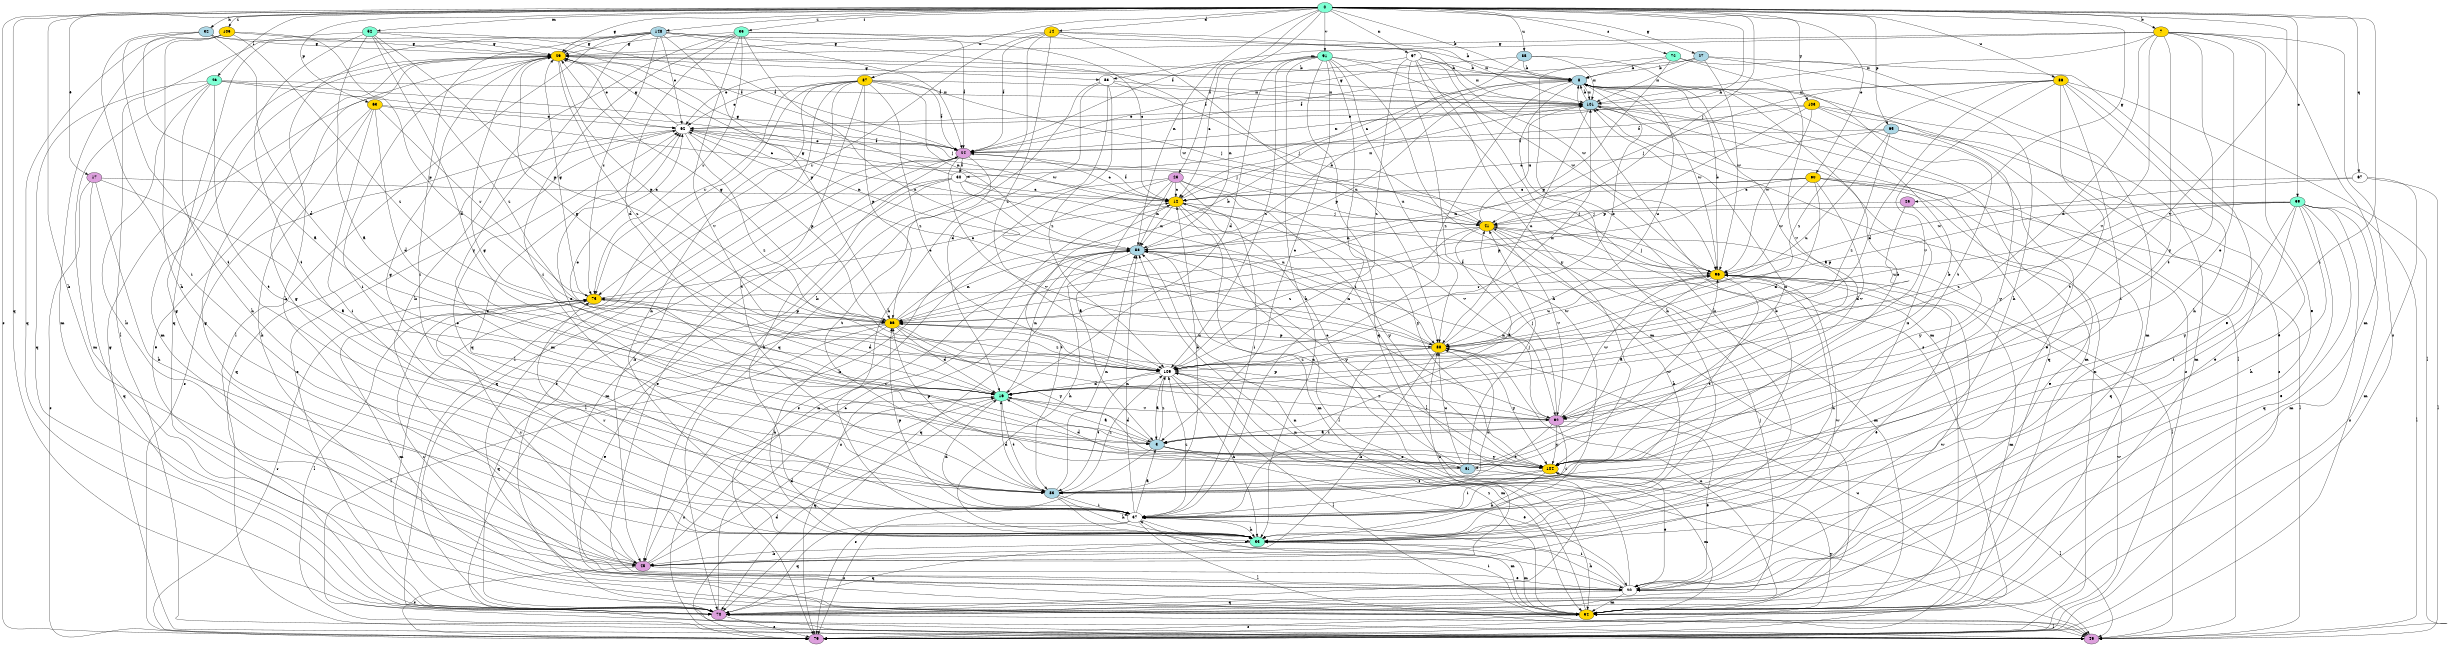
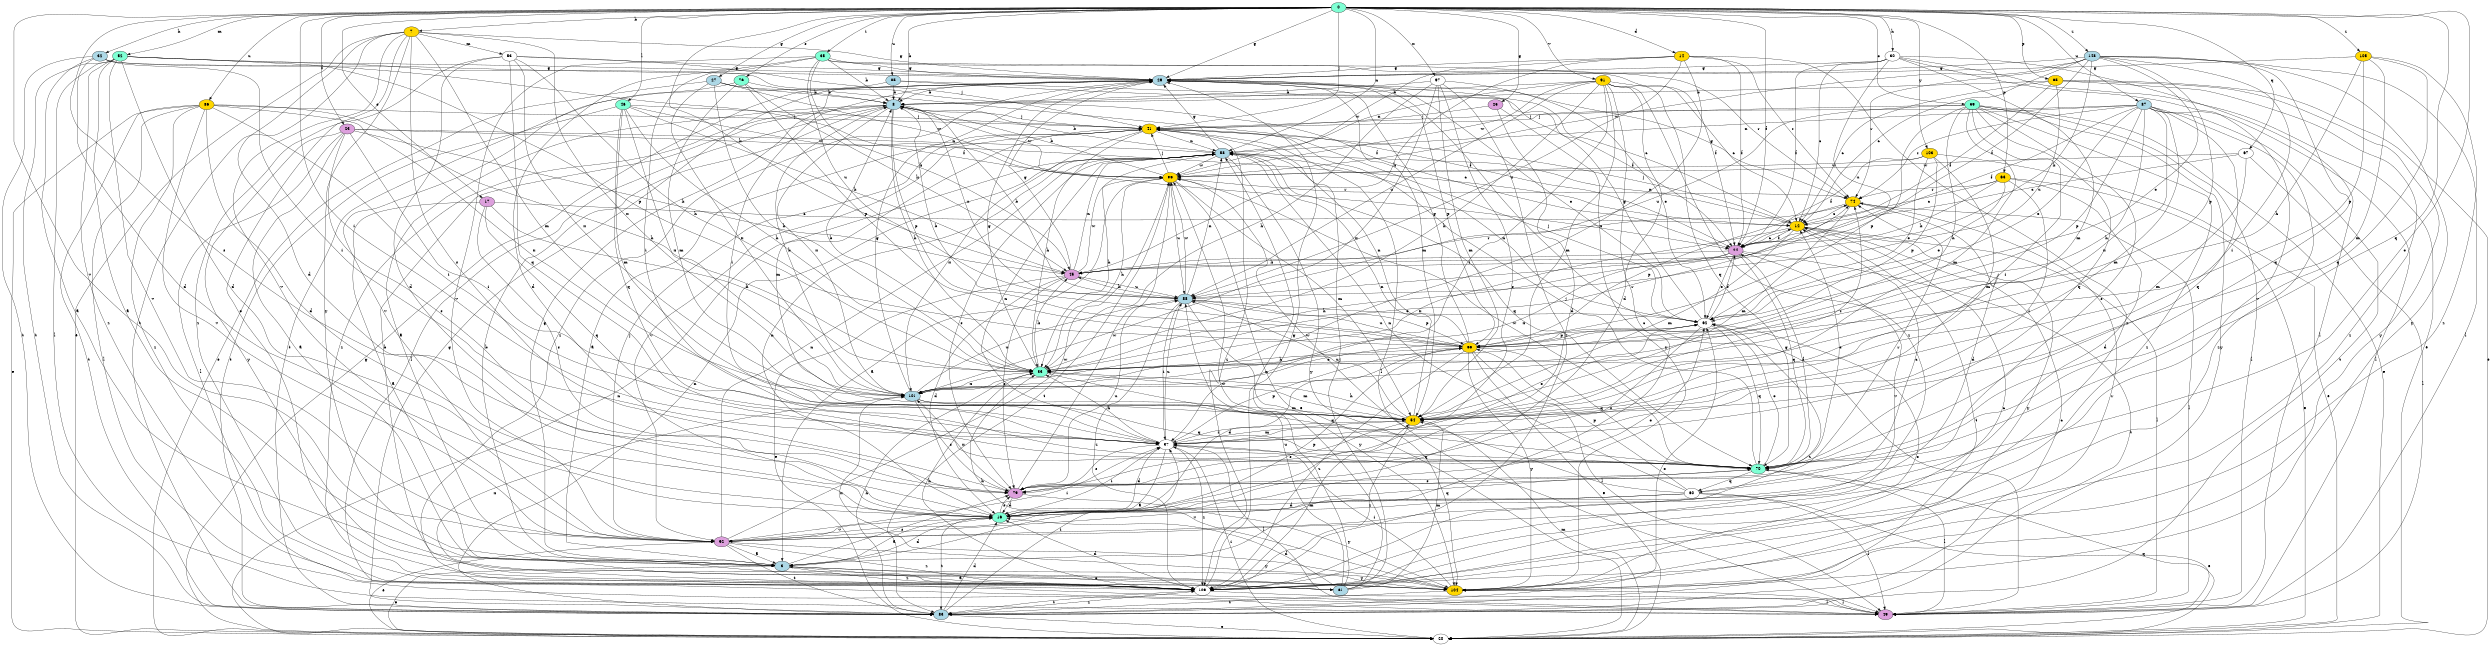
(558, 56) -> (1160, 80)
(1325, 56) -> (1603, 80)
(1673, 56) -> (741, 80)
(1573, 64) -> none
(831, 68) -> (833, 69)
(865, 80) -> (2144, 105)
none -> (1505, 95)
none -> (1020, 119)
(1891, 129) -> (2056, 80)
(961, 165) -> (1796, 124)
(1813, 178) -> (1692, 493)
(1552, 255) -> none
(1463, 263) -> (1201, 165)
(594, 299) -> (1853, 202)
(1198, 348) -> (2062, 420)
(1439, 348) -> (1185, 299)
none -> (298, 407)
(1165, 457) -> none
(1660, 486) -> none
none -> (1086, 492)
(1450, 546) -> (1230, 382)
(2110, 594) -> none
(1778, 600) -> (1726, 481)
(719, 615) -> (1758, 469)
